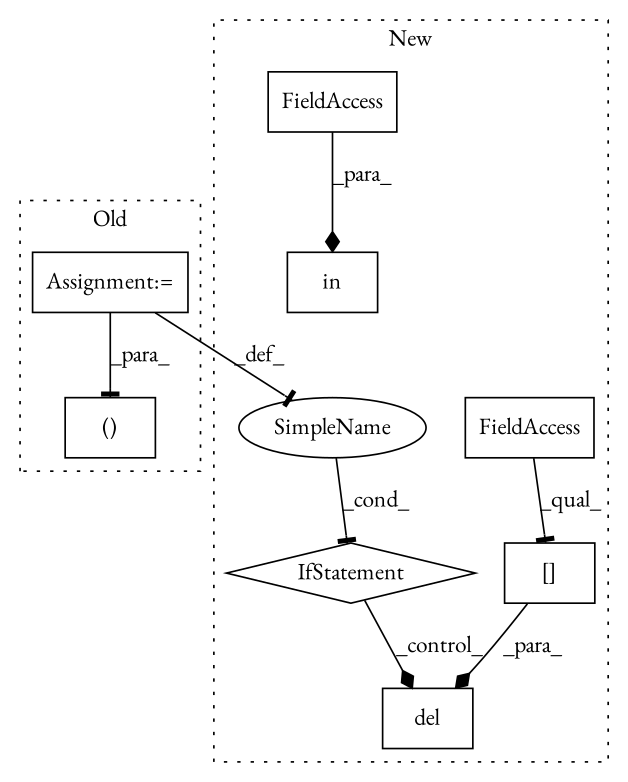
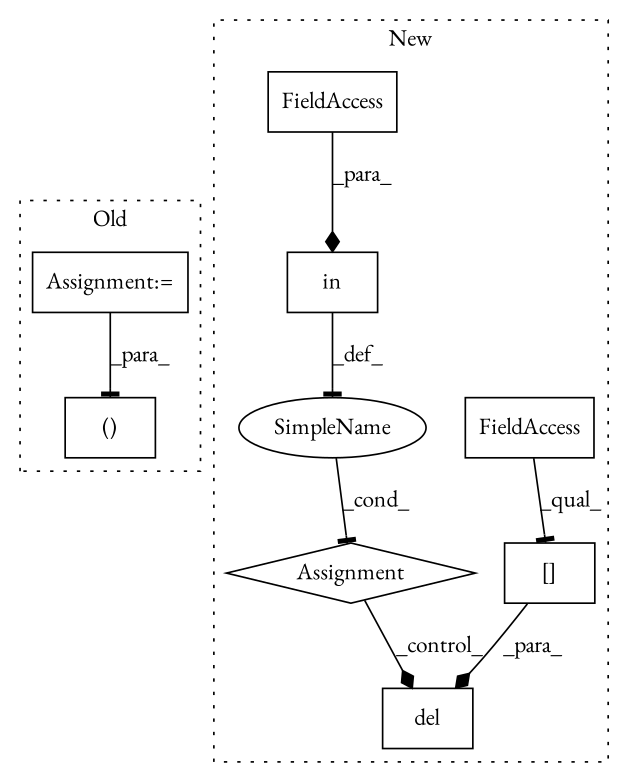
(226, 358) -> (332, 351)
(351, 573) -> (351, 573)
